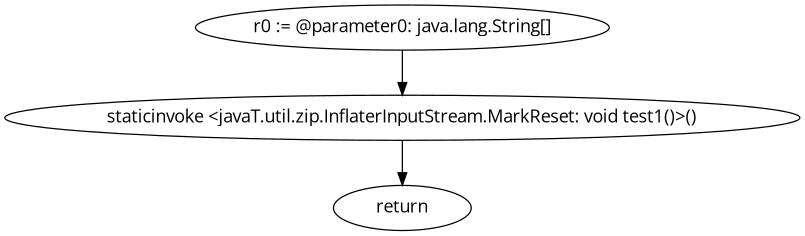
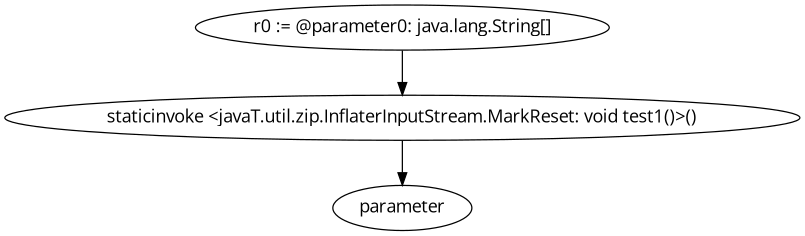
(402, 208) -> (402, 208)
